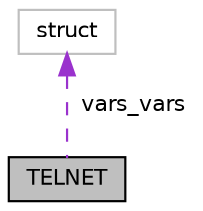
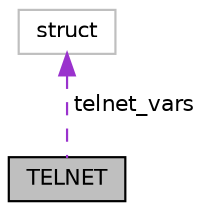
(131, 106) -> (131, 106)
